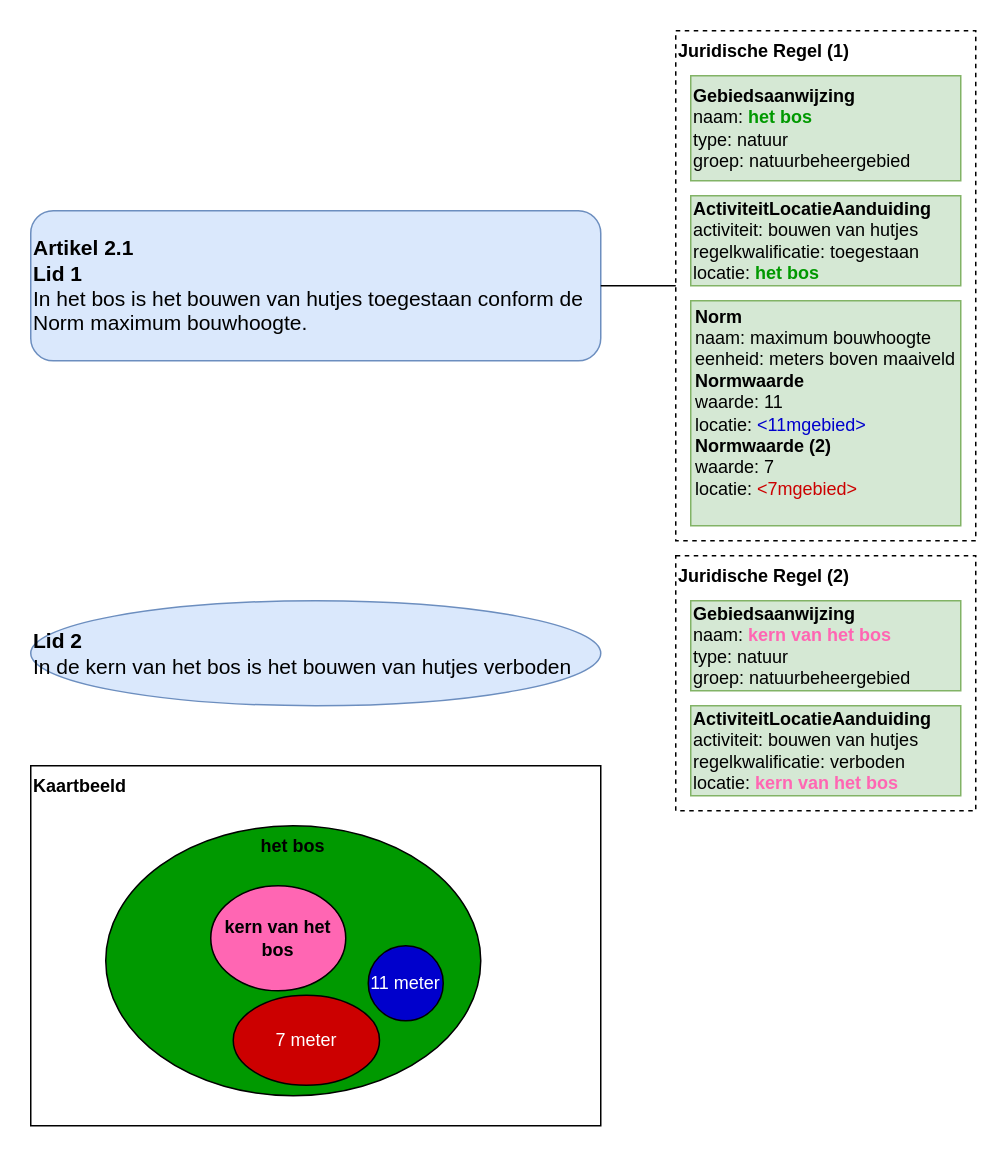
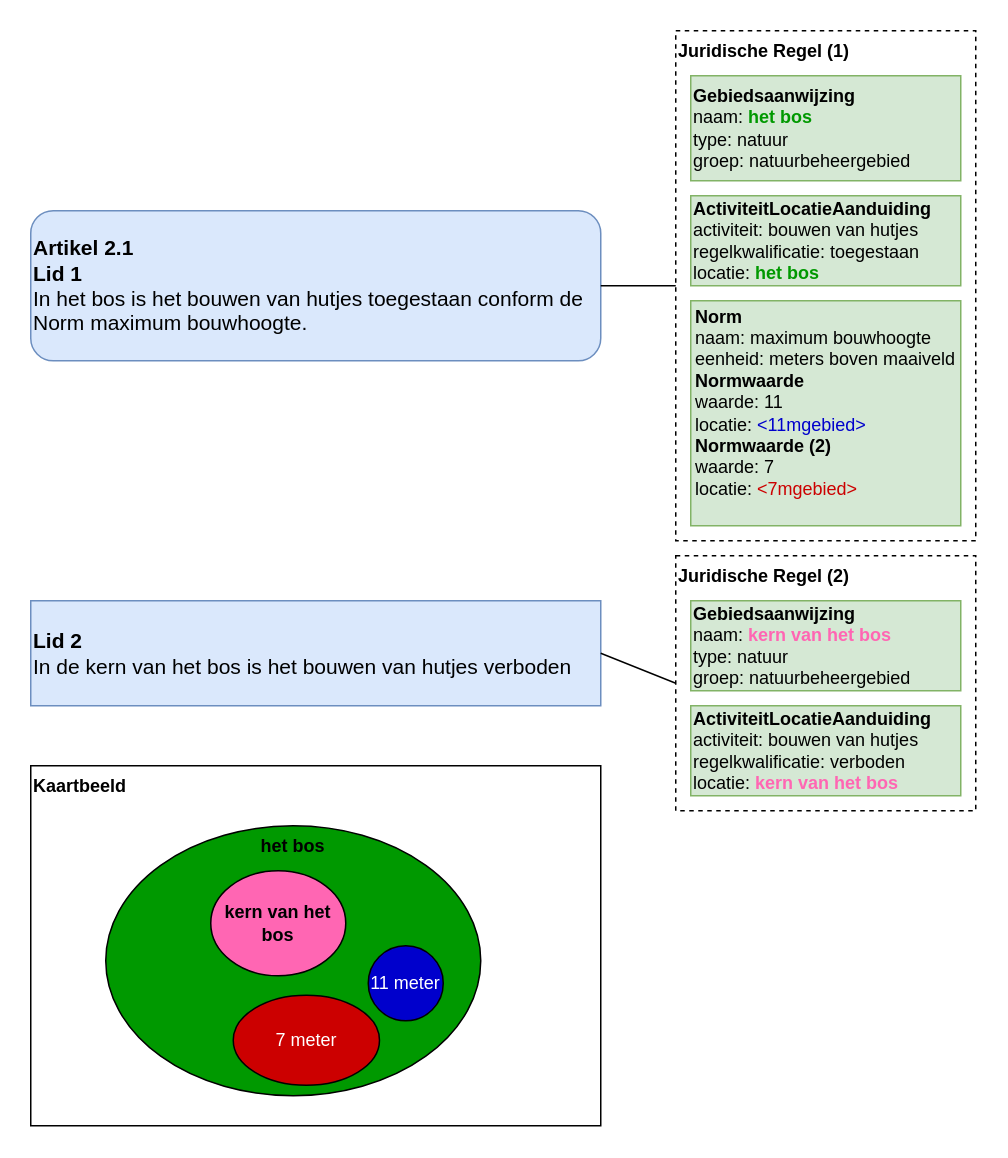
(316, 653) -> (316, 653)
none -> (638, 668)
(278, 938) -> (278, 923)
